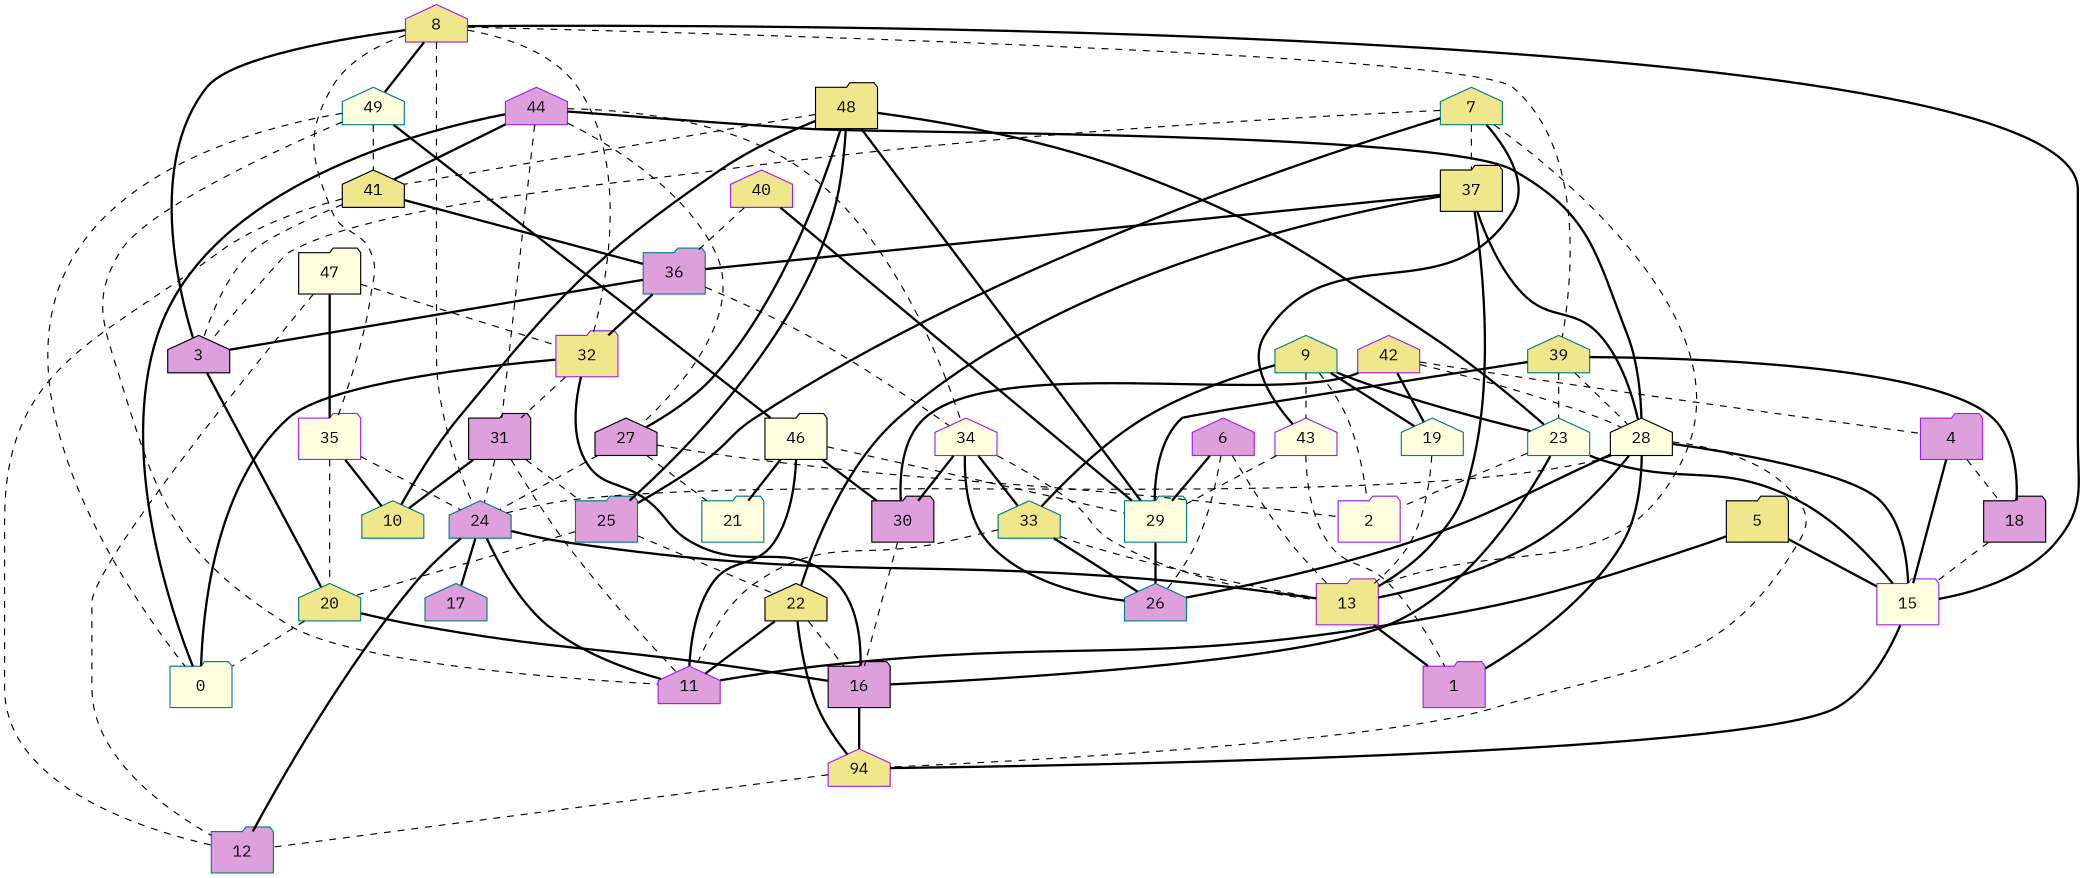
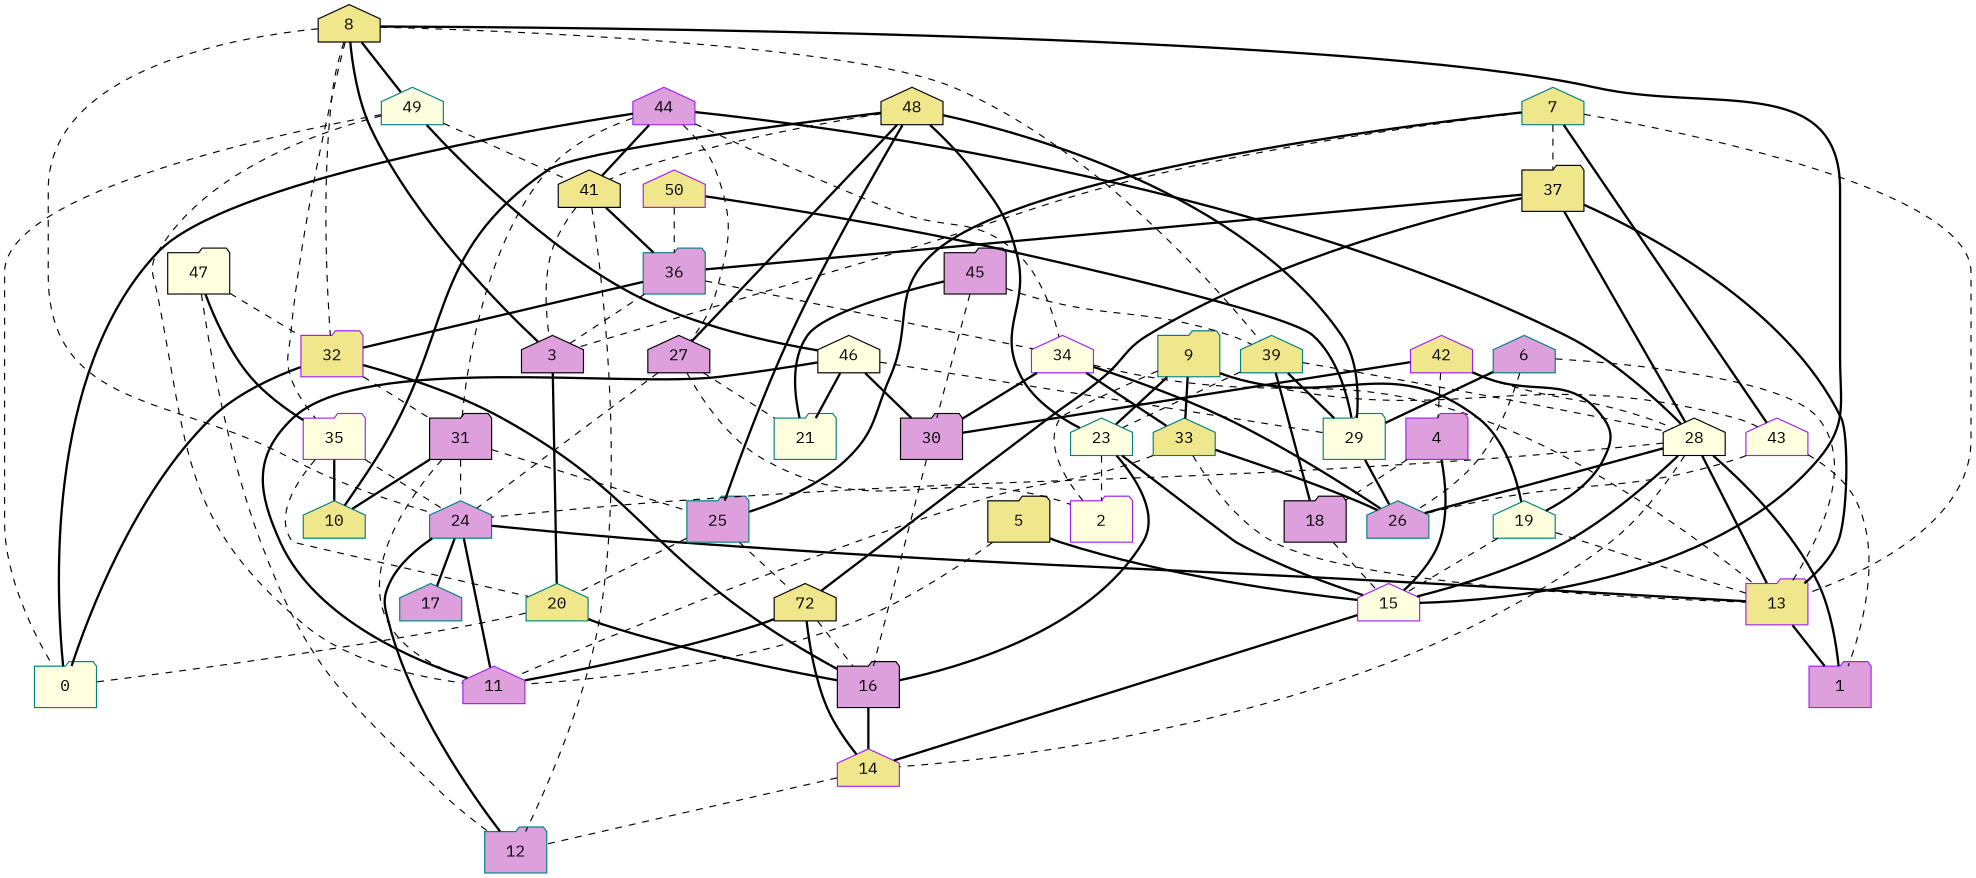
(436, 25) -> (349, 25)
(847, 108) -> (912, 108)
(762, 191) -> (674, 191)
none -> (975, 273)
(426, 316) -> (613, 315)
(1306, 356) -> (1189, 356)
(796, 439) -> (849, 356)
(1223, 439) -> (1524, 356)
(1232, 480) -> (1595, 486)
none -> (1453, 565)
(796, 604) -> (805, 604)
(1908, 604) -> (1389, 604)
(1229, 645) -> (770, 648)
(859, 770) -> (868, 770)
